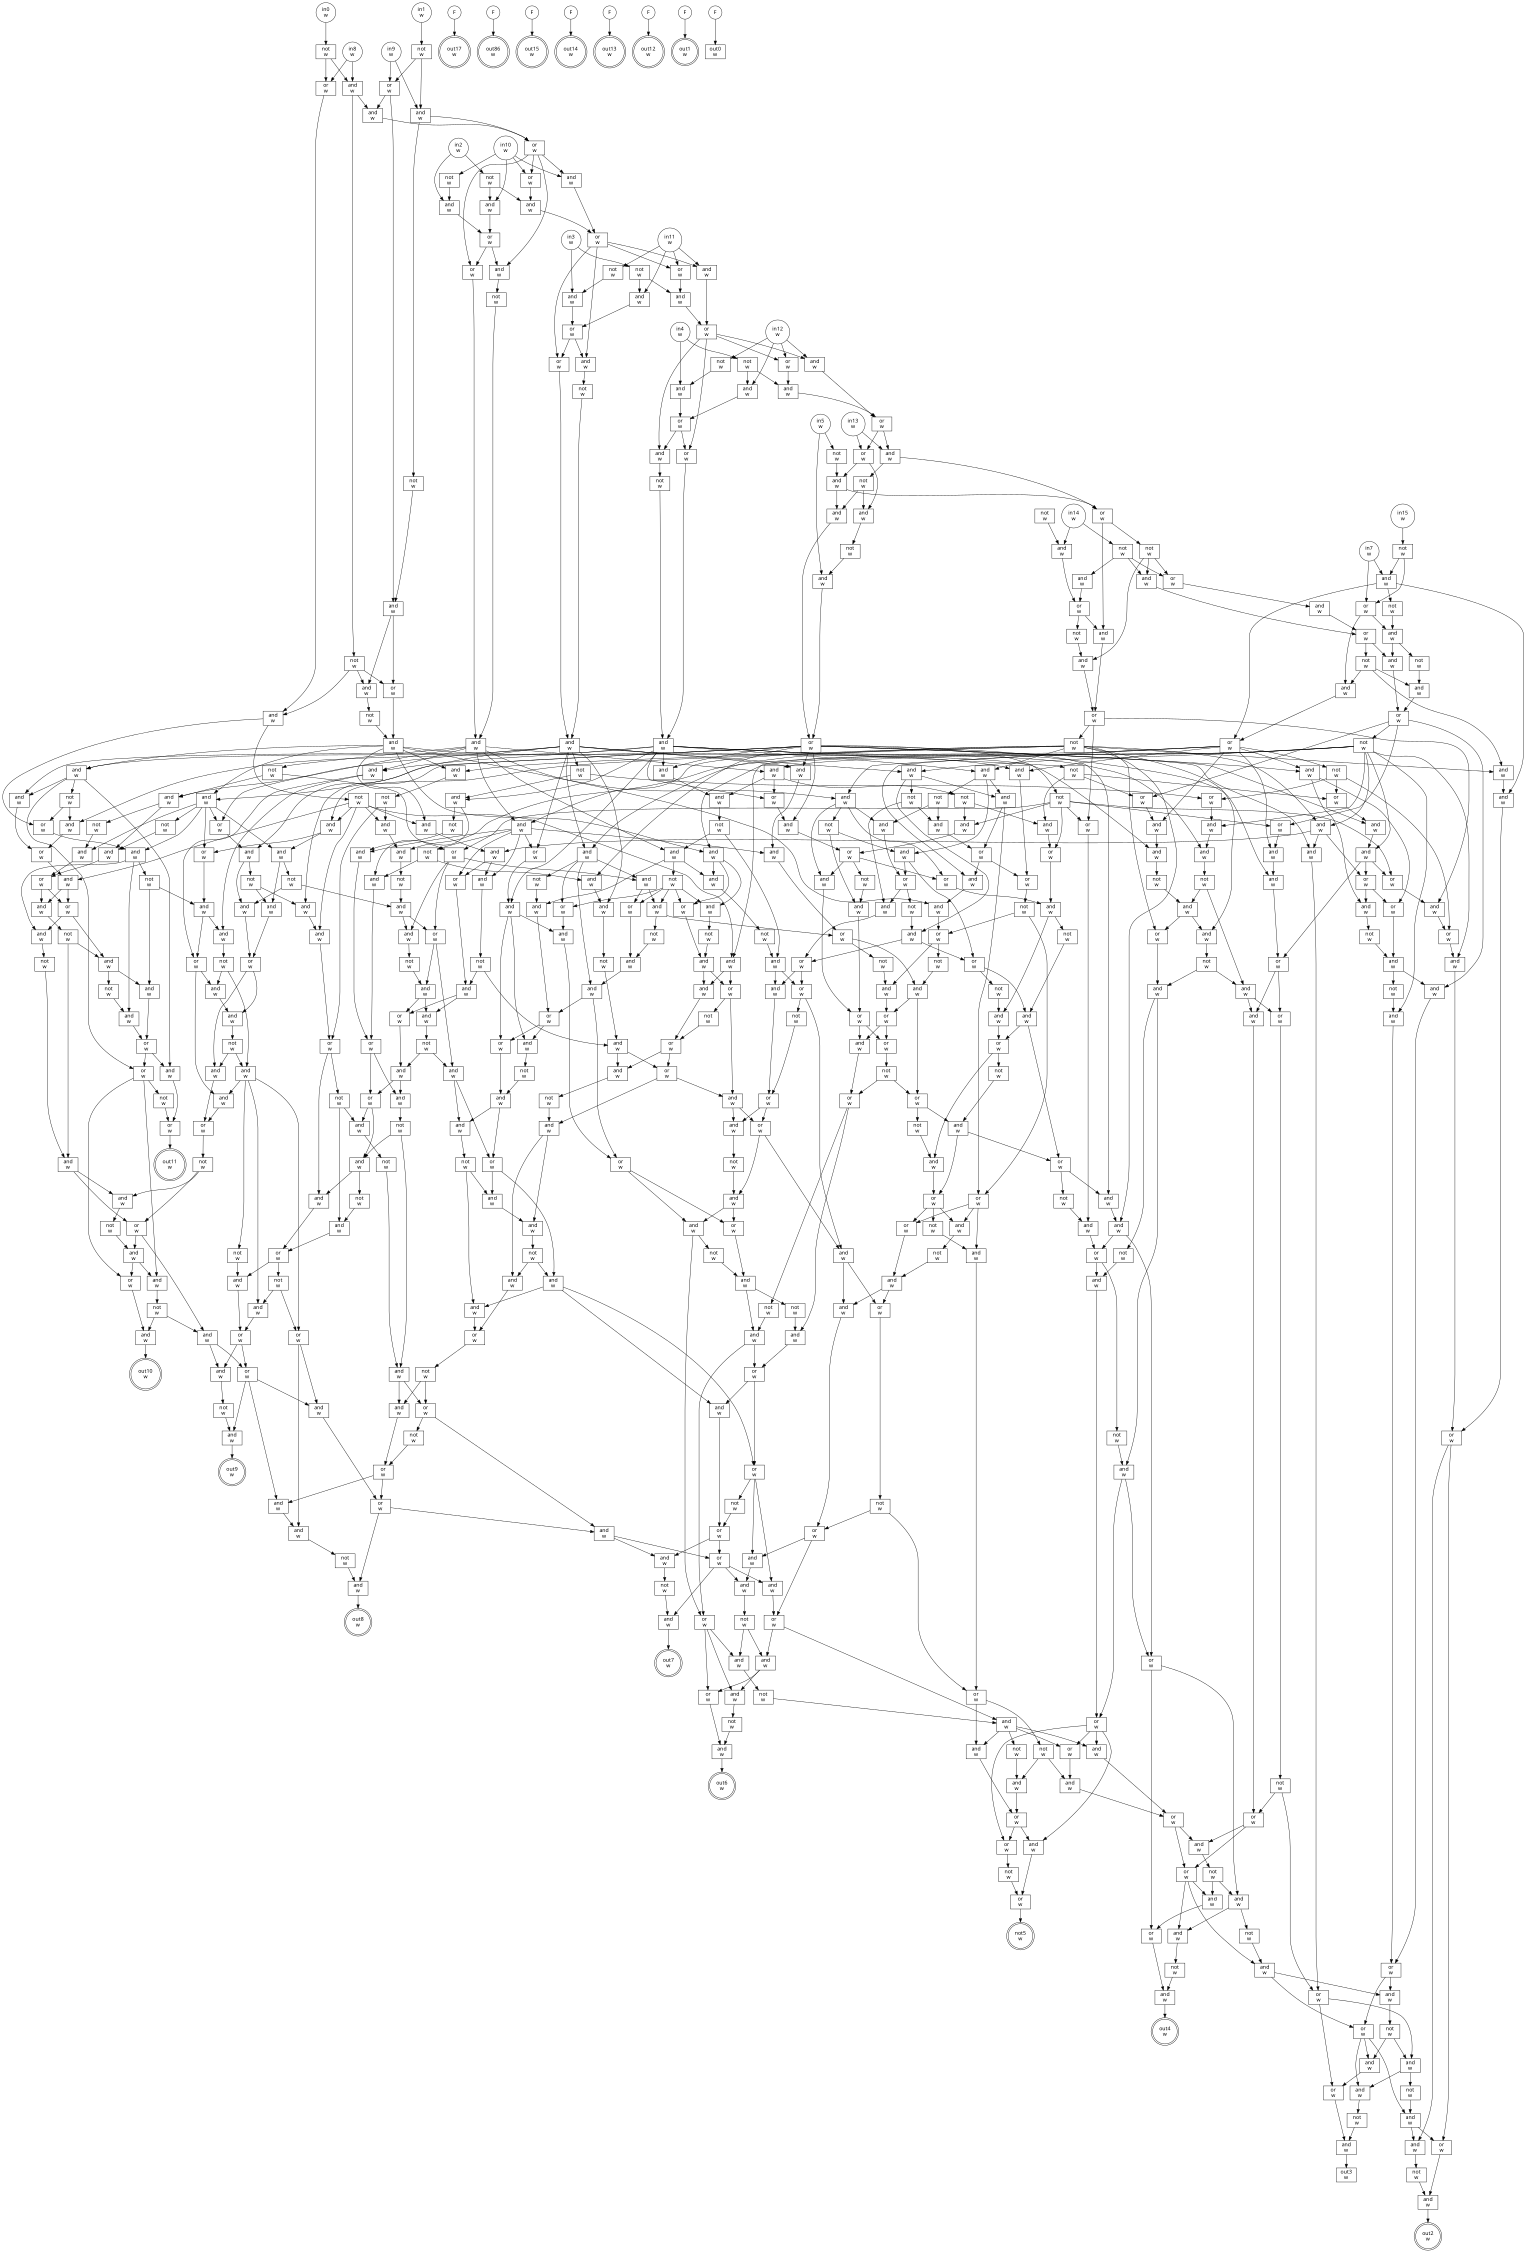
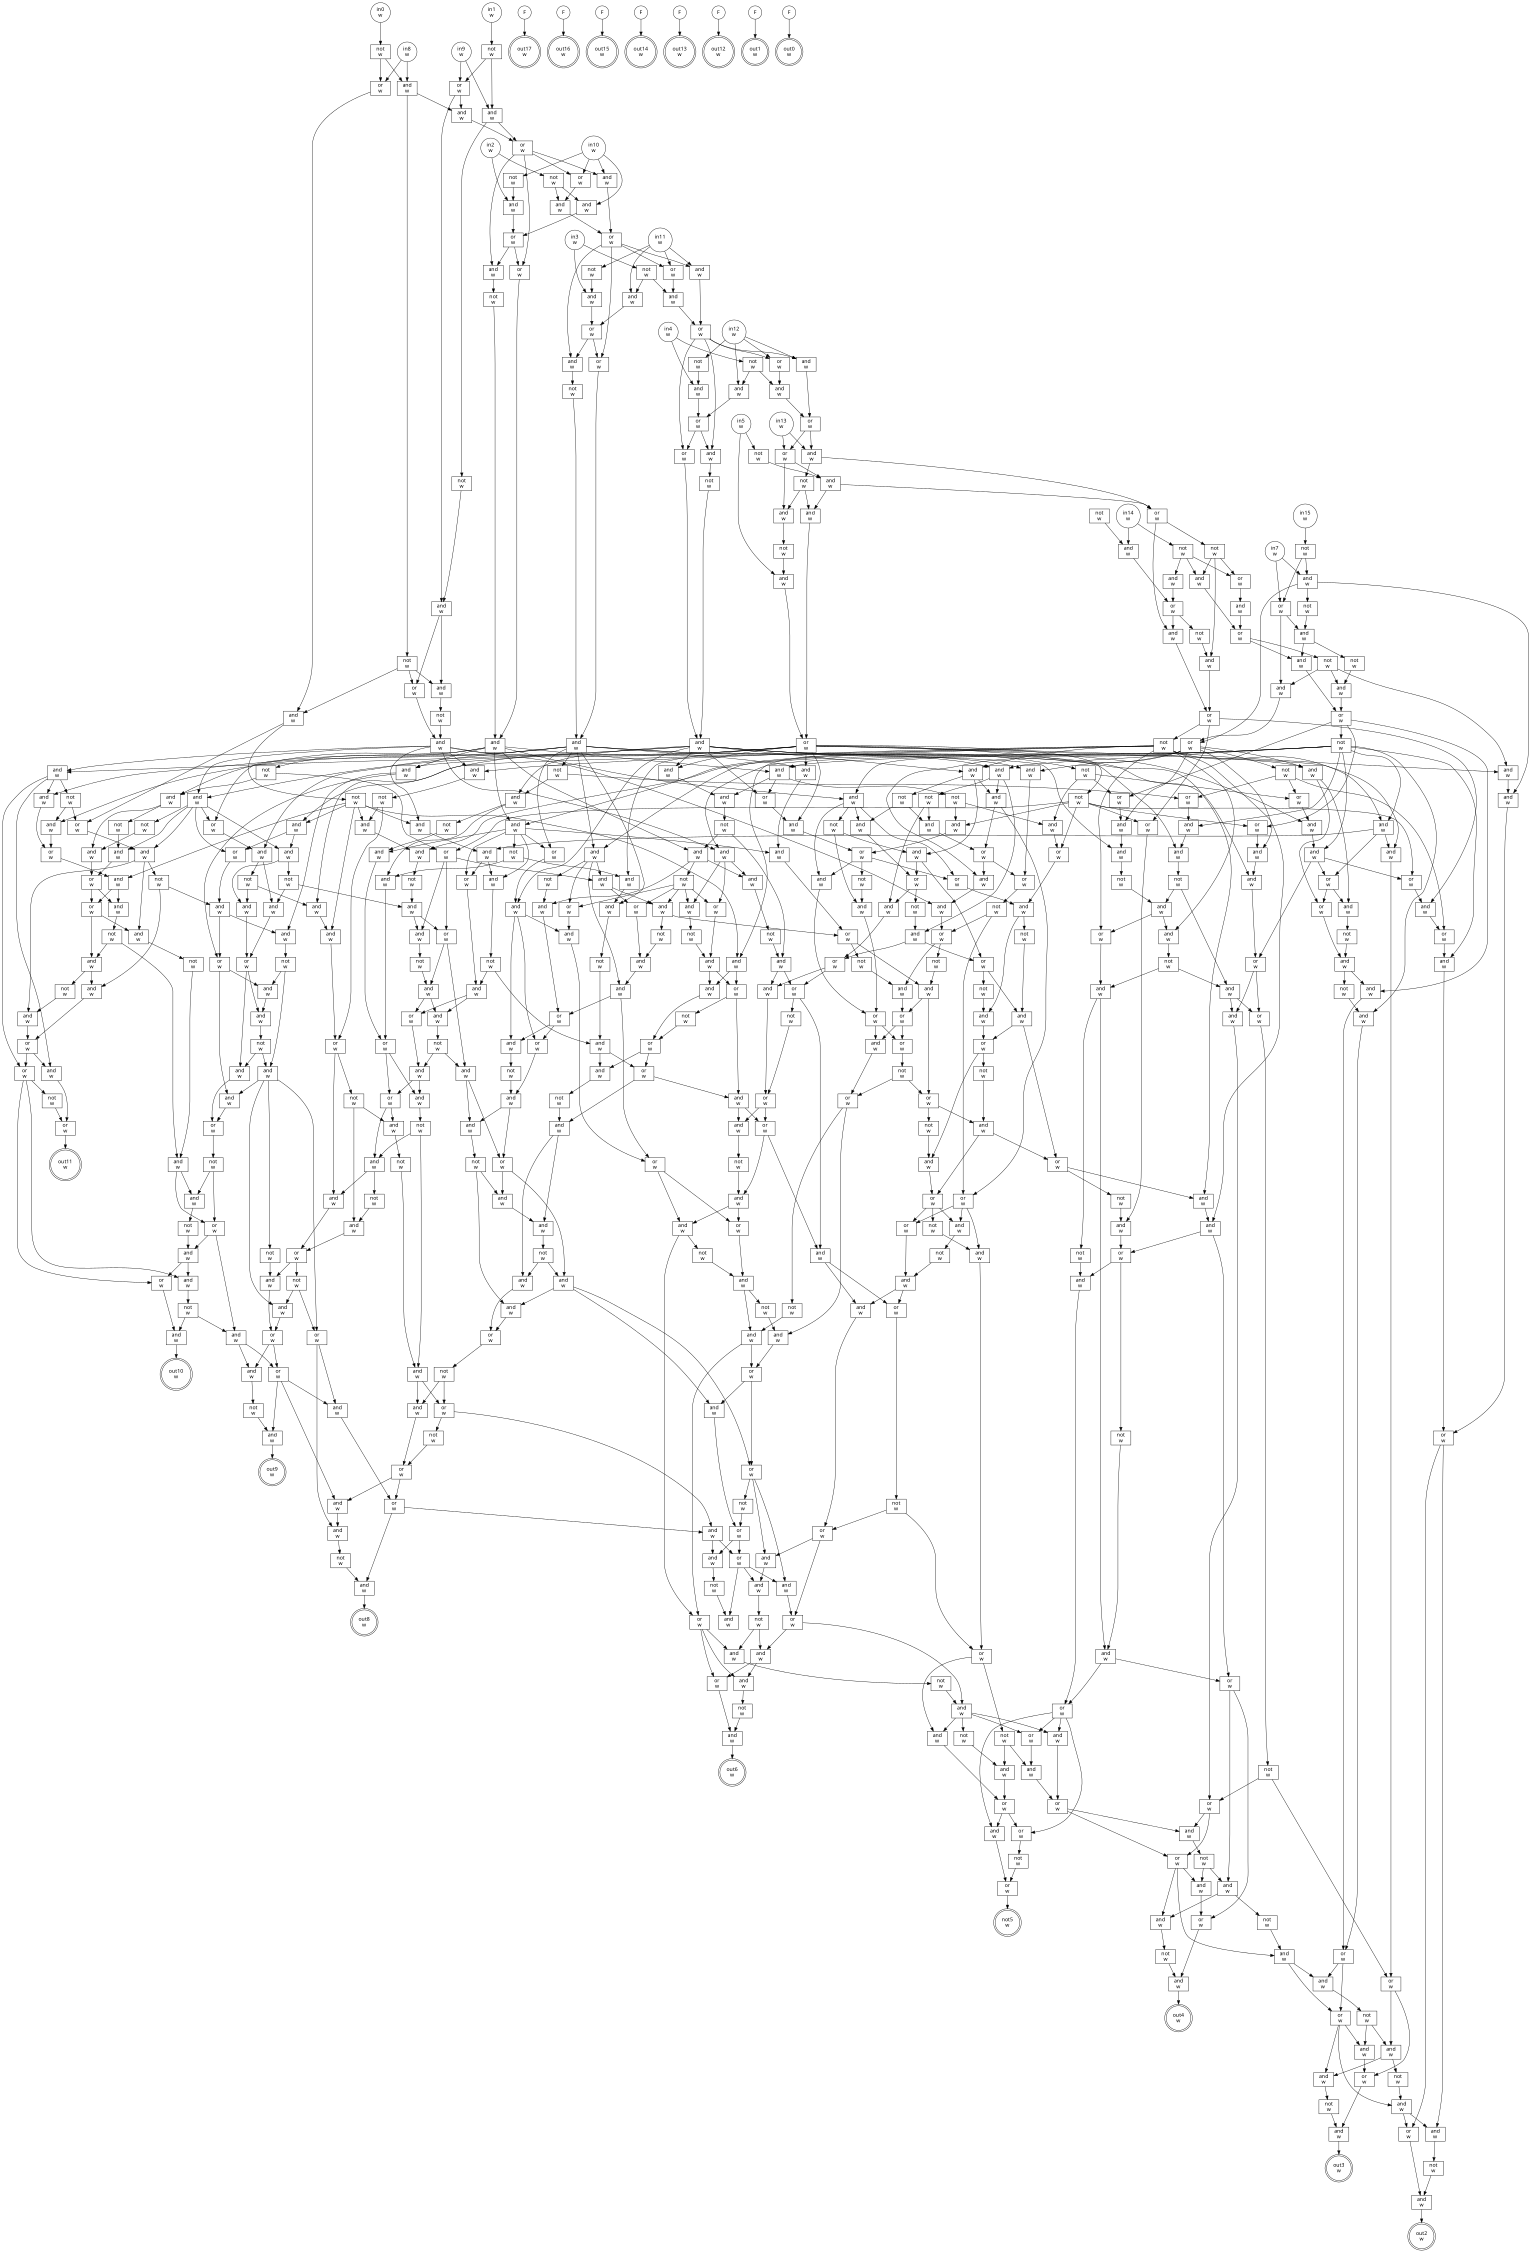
(493, 52) -> (563, 52)
(715, 52) -> (789, 52)
(668, 1663) -> none
(1346, 2175) -> (1339, 2168)
